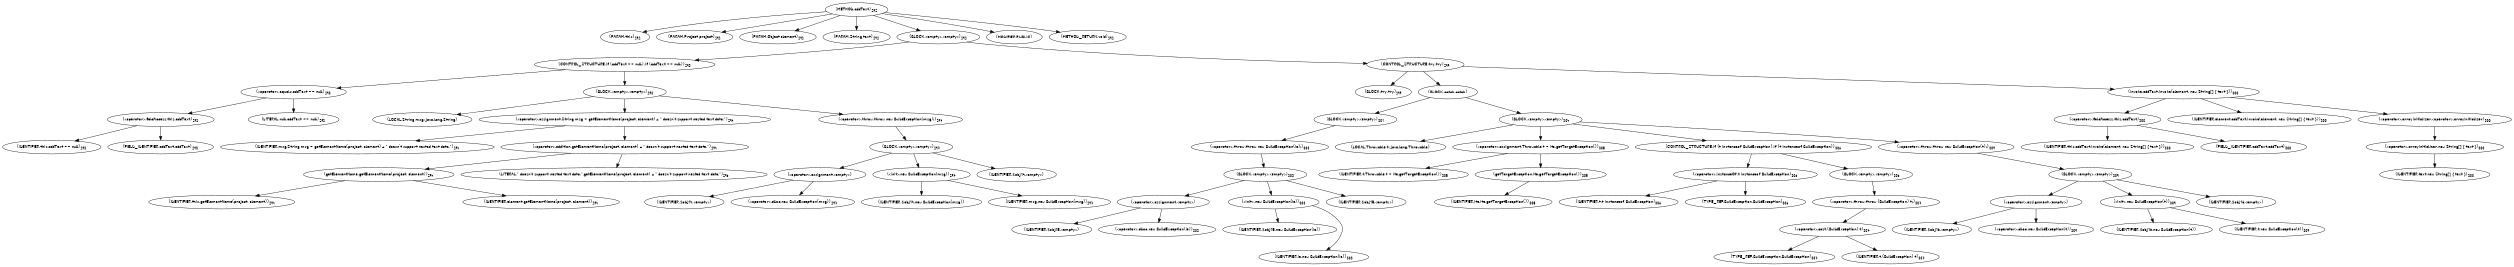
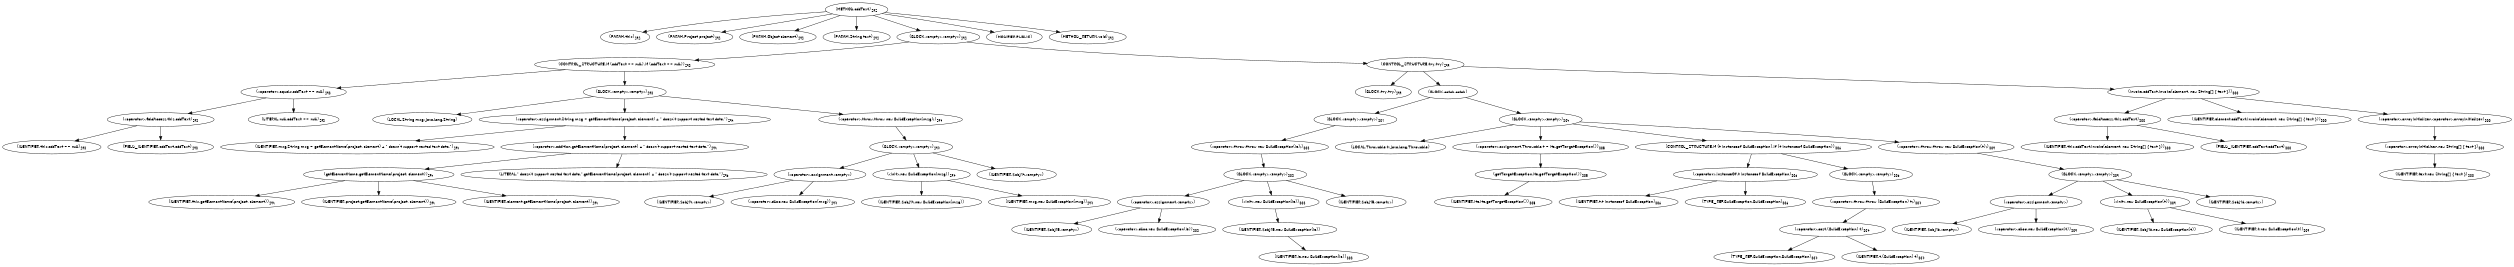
(1394, 175) -> none
none -> (379, 202)
(1339, 222) -> (1295, 242)
